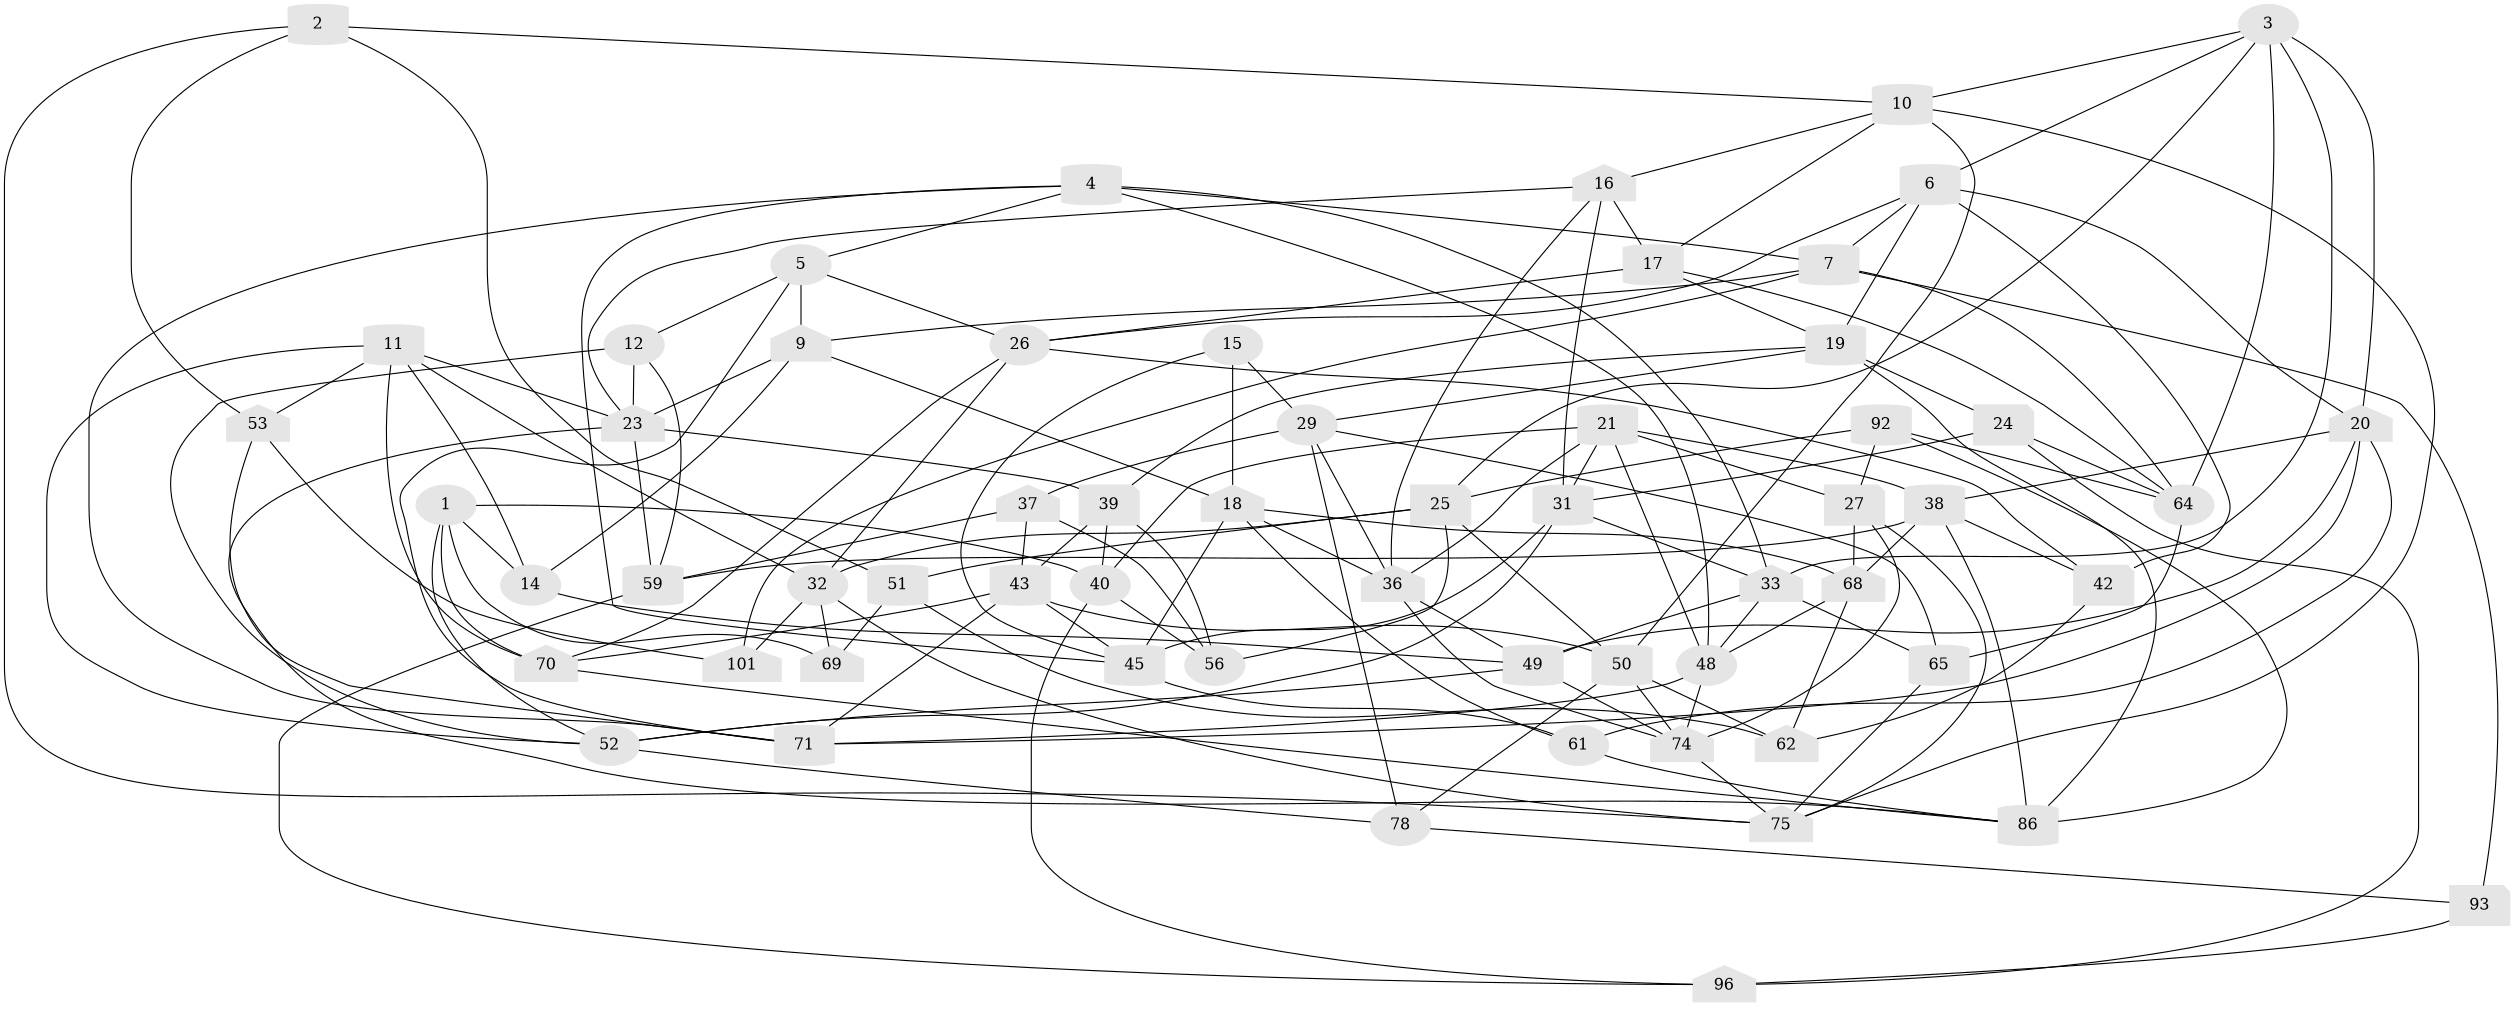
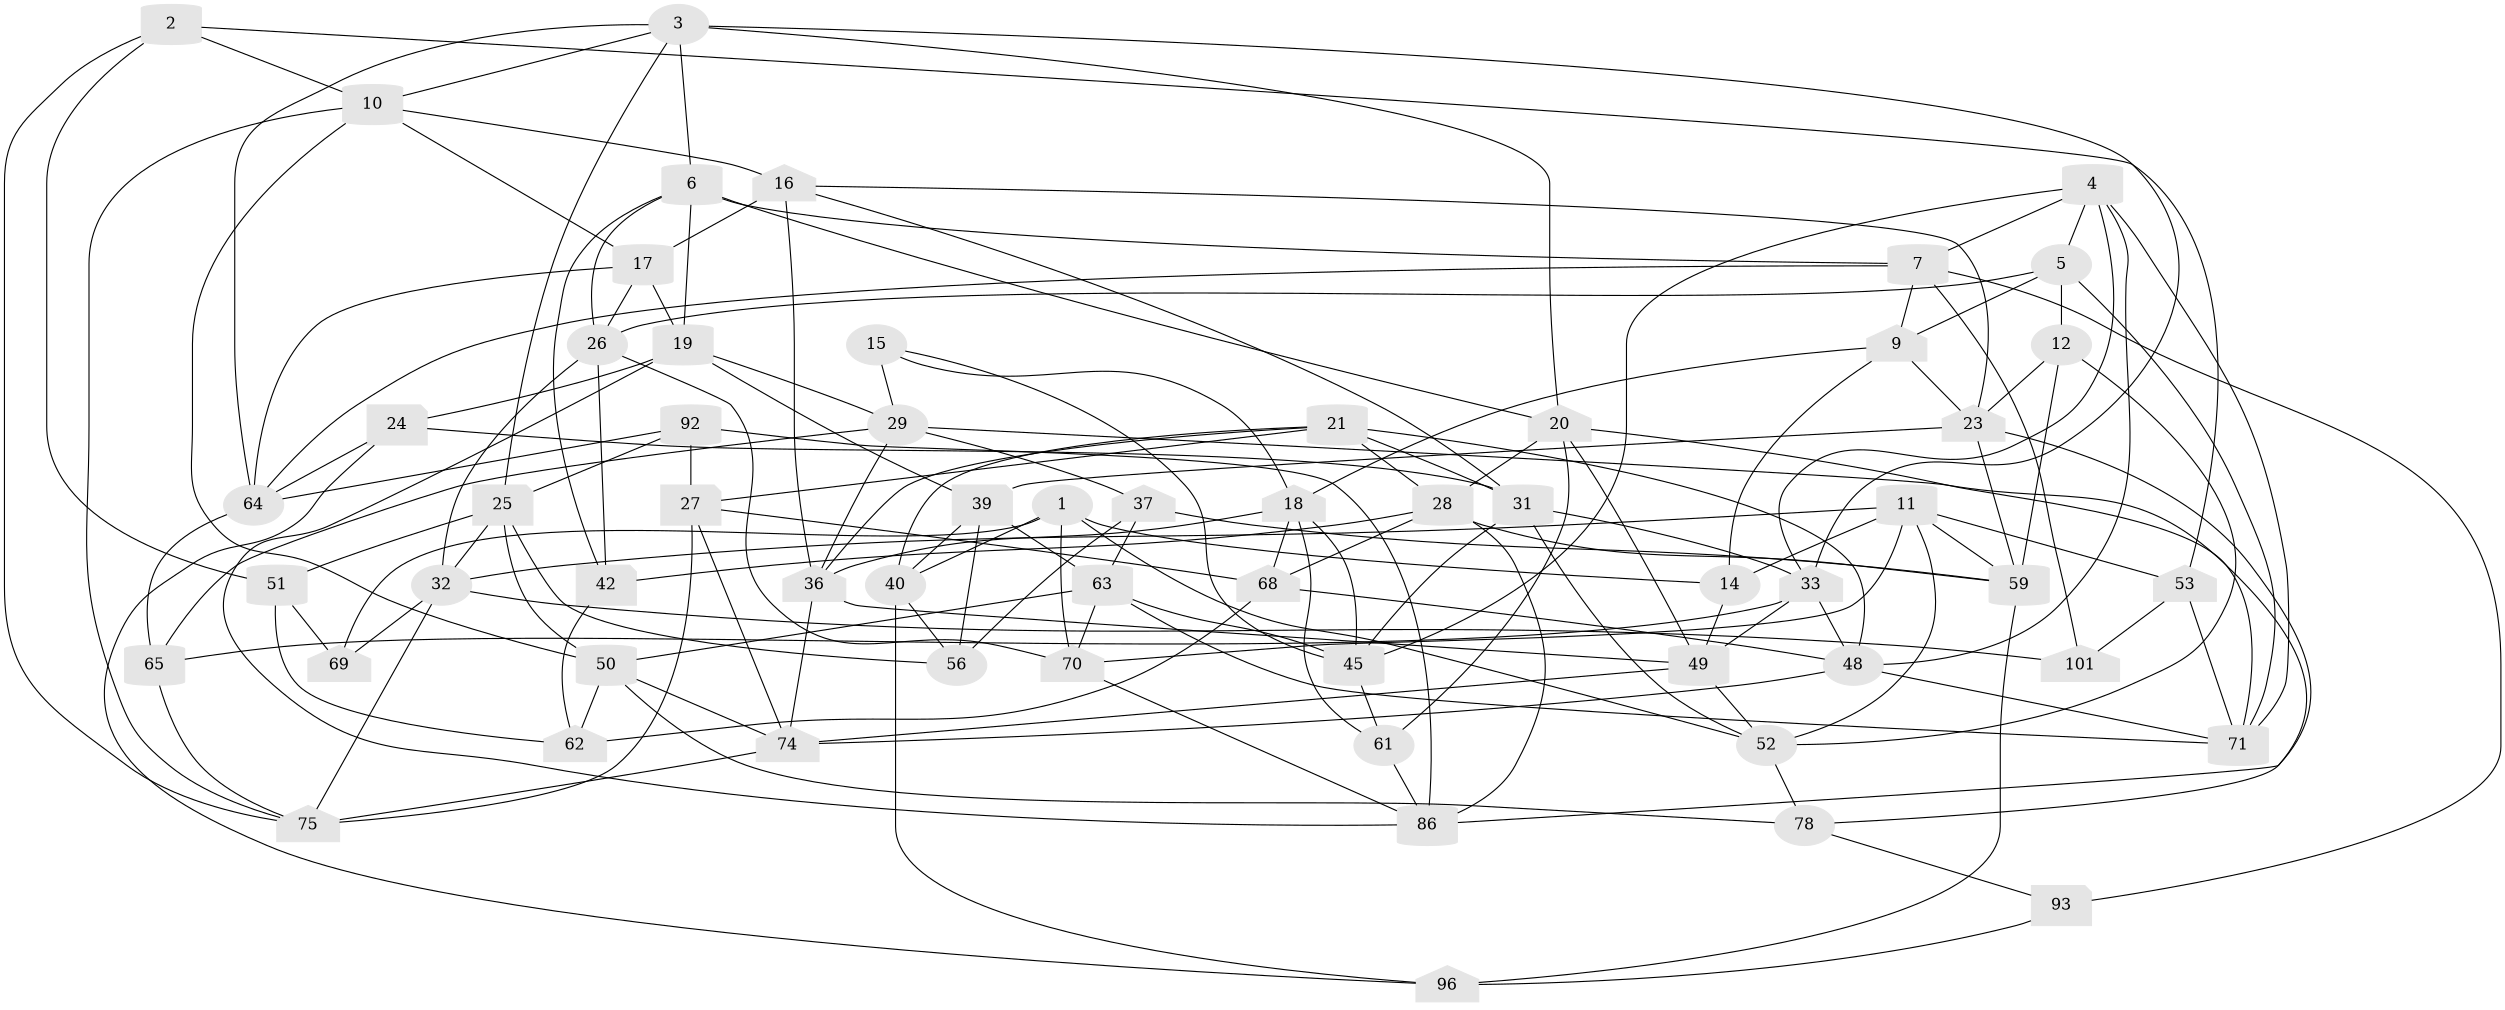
(516, 386) -> (1963, 545)
(1935, 505) -> (1443, 505)
(1020, 585) -> (1102, 585)
